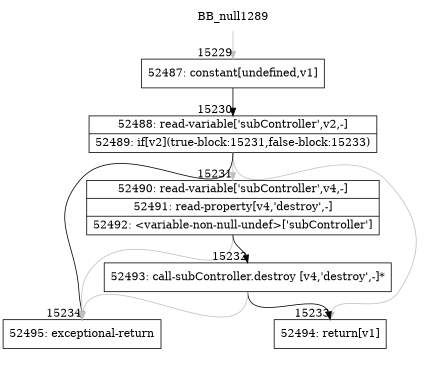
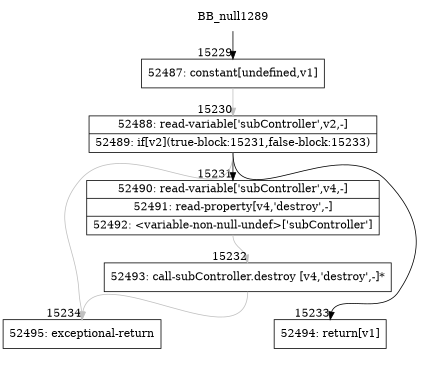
(233, 41) -> (233, 41)
(233, 98) -> (233, 98)
(233, 163) -> (233, 163)
(96, 169) -> (96, 169)
(393, 189) -> (393, 189)
(238, 246) -> (238, 246)
(145, 250) -> none
(285, 306) -> none
